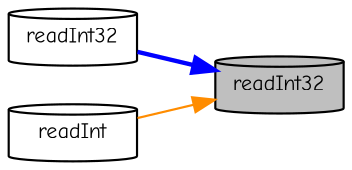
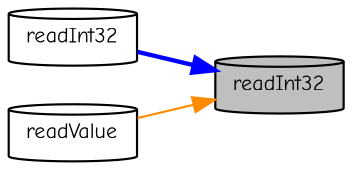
(73, 133) -> (73, 133)
